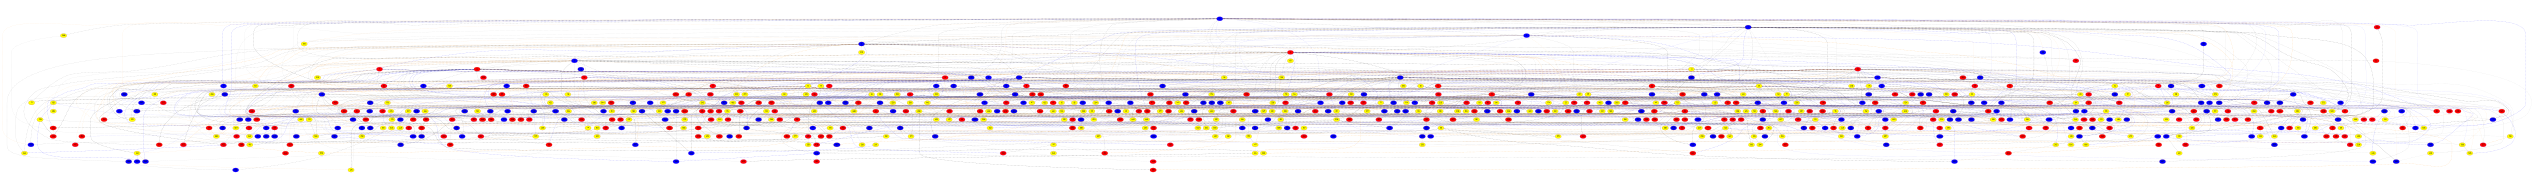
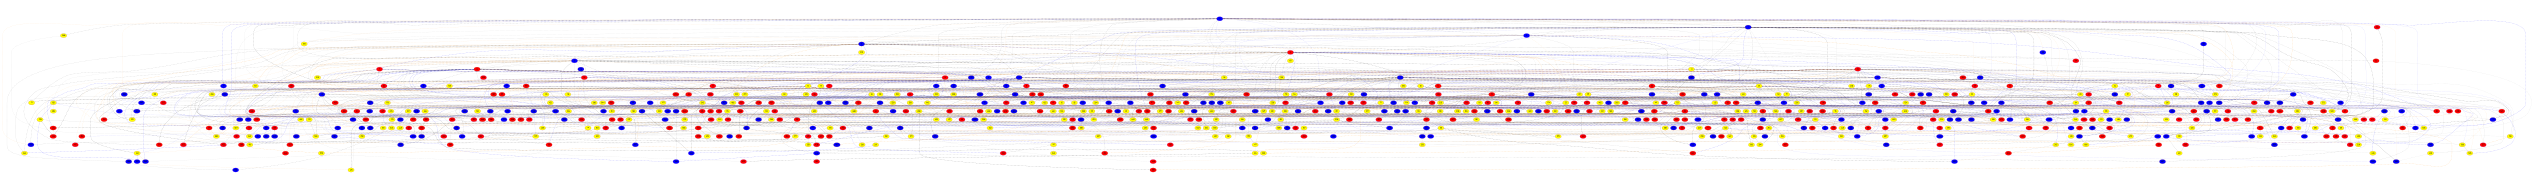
none -> (954, 94)
